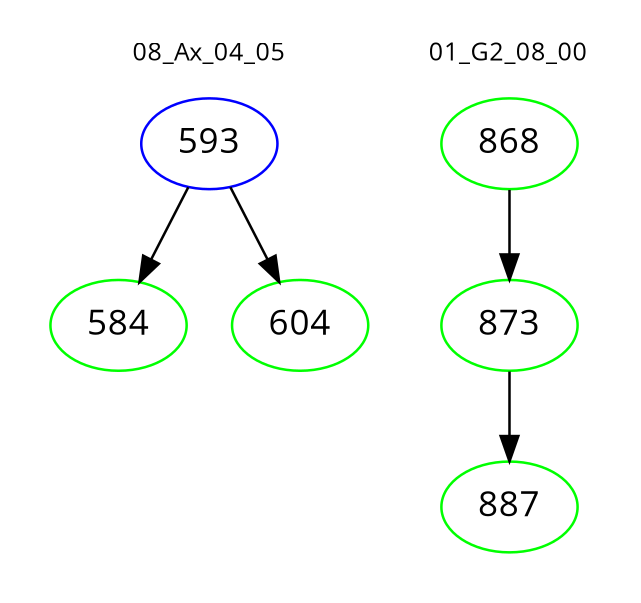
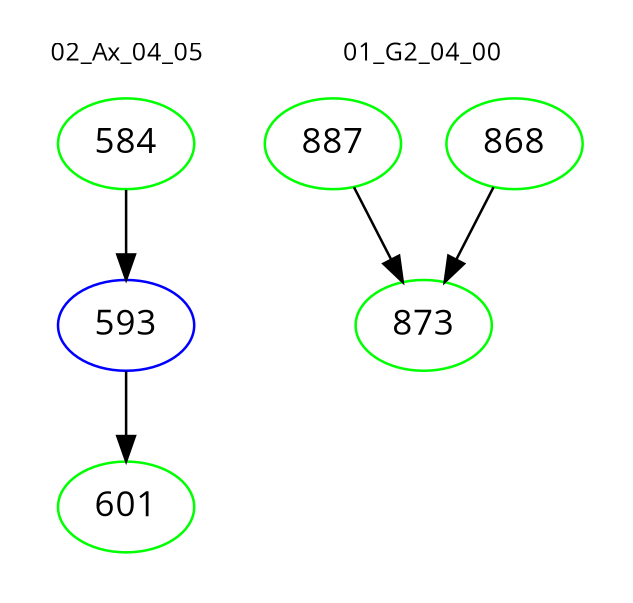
(209, 54) -> (127, 54)
(509, 54) -> (424, 54)
(170, 223) -> (126, 222)
(300, 325) -> (126, 507)
(509, 404) -> (373, 223)
